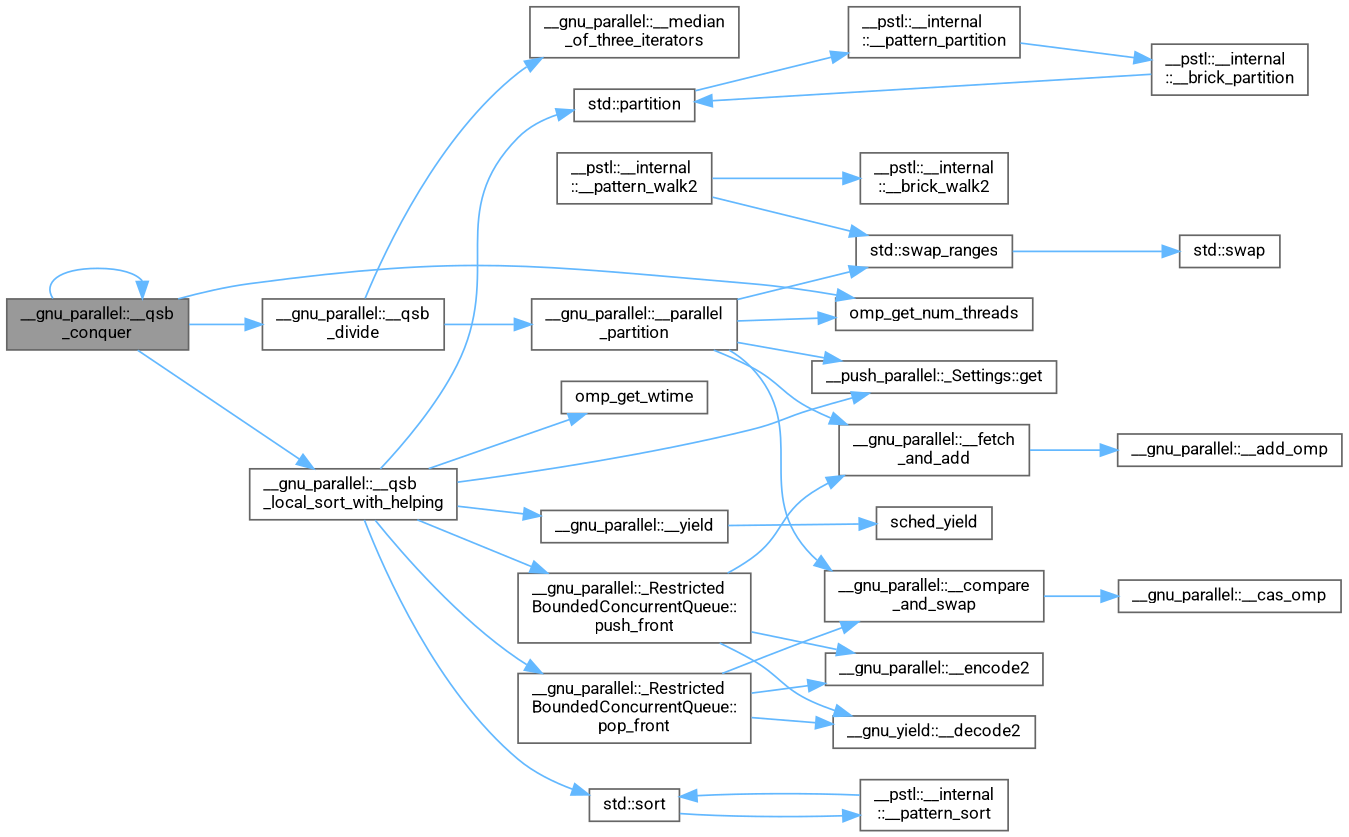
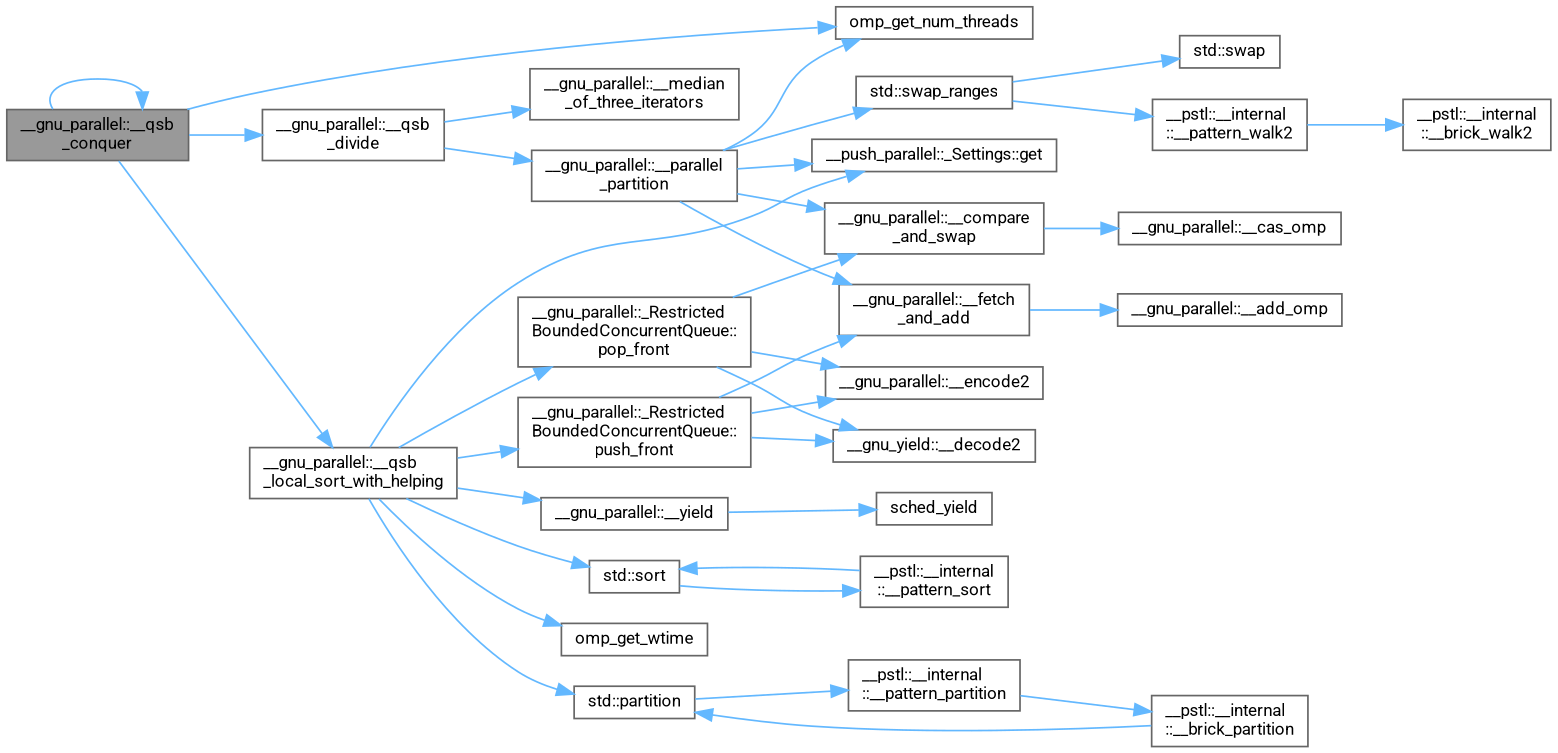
(781, 214) -> (1074, 108)
